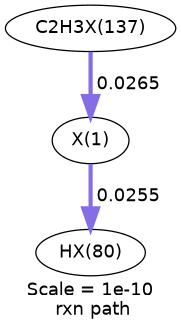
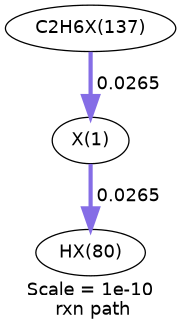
(91, 28) -> (91, 28)
(126, 197) -> (126, 197)
